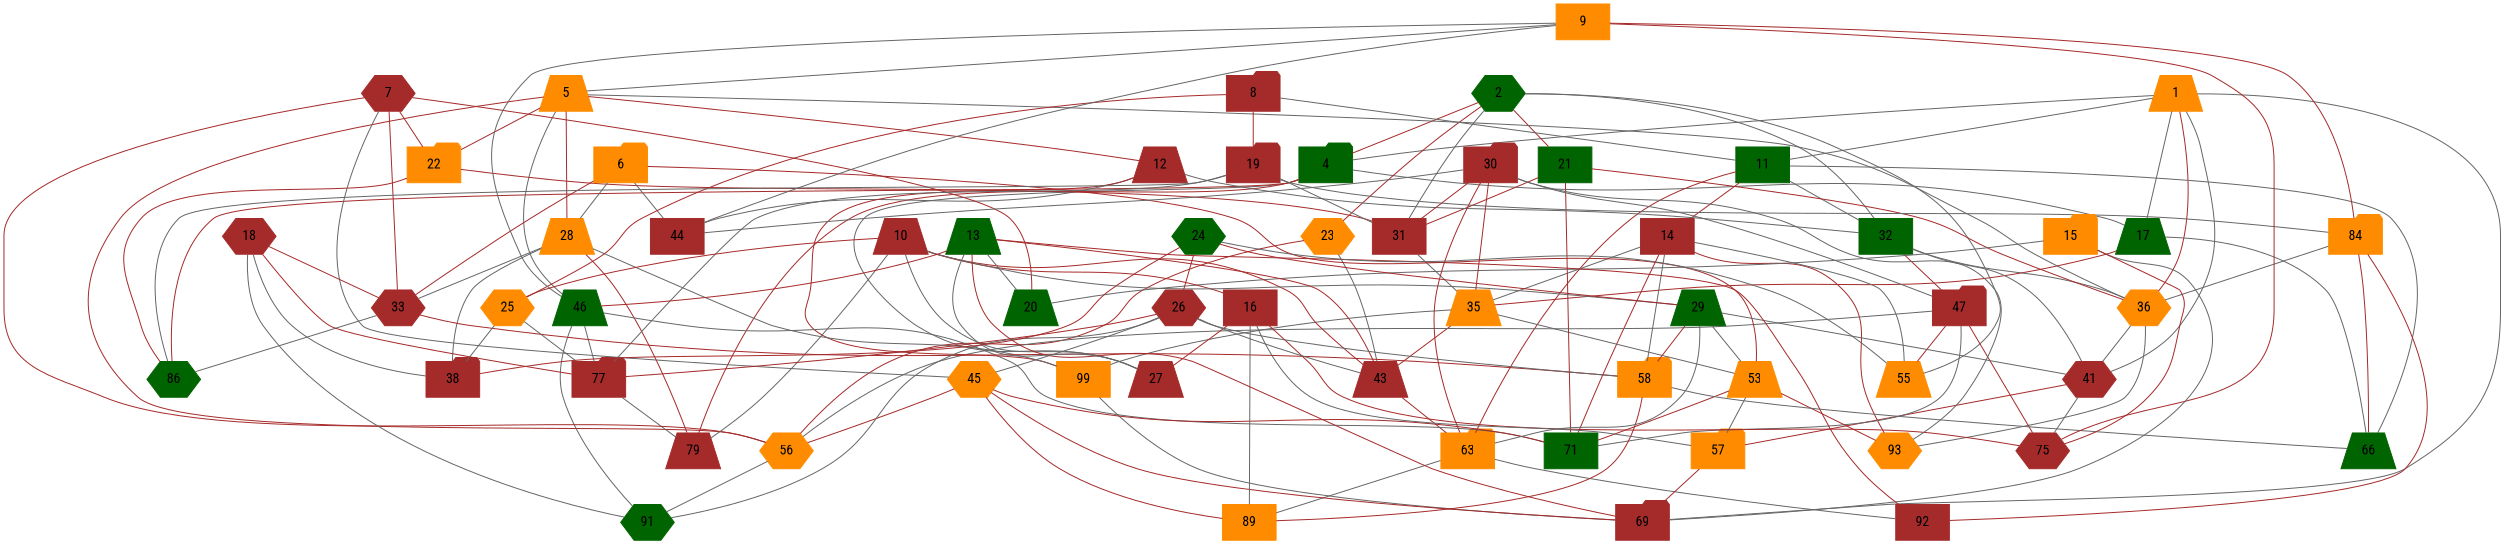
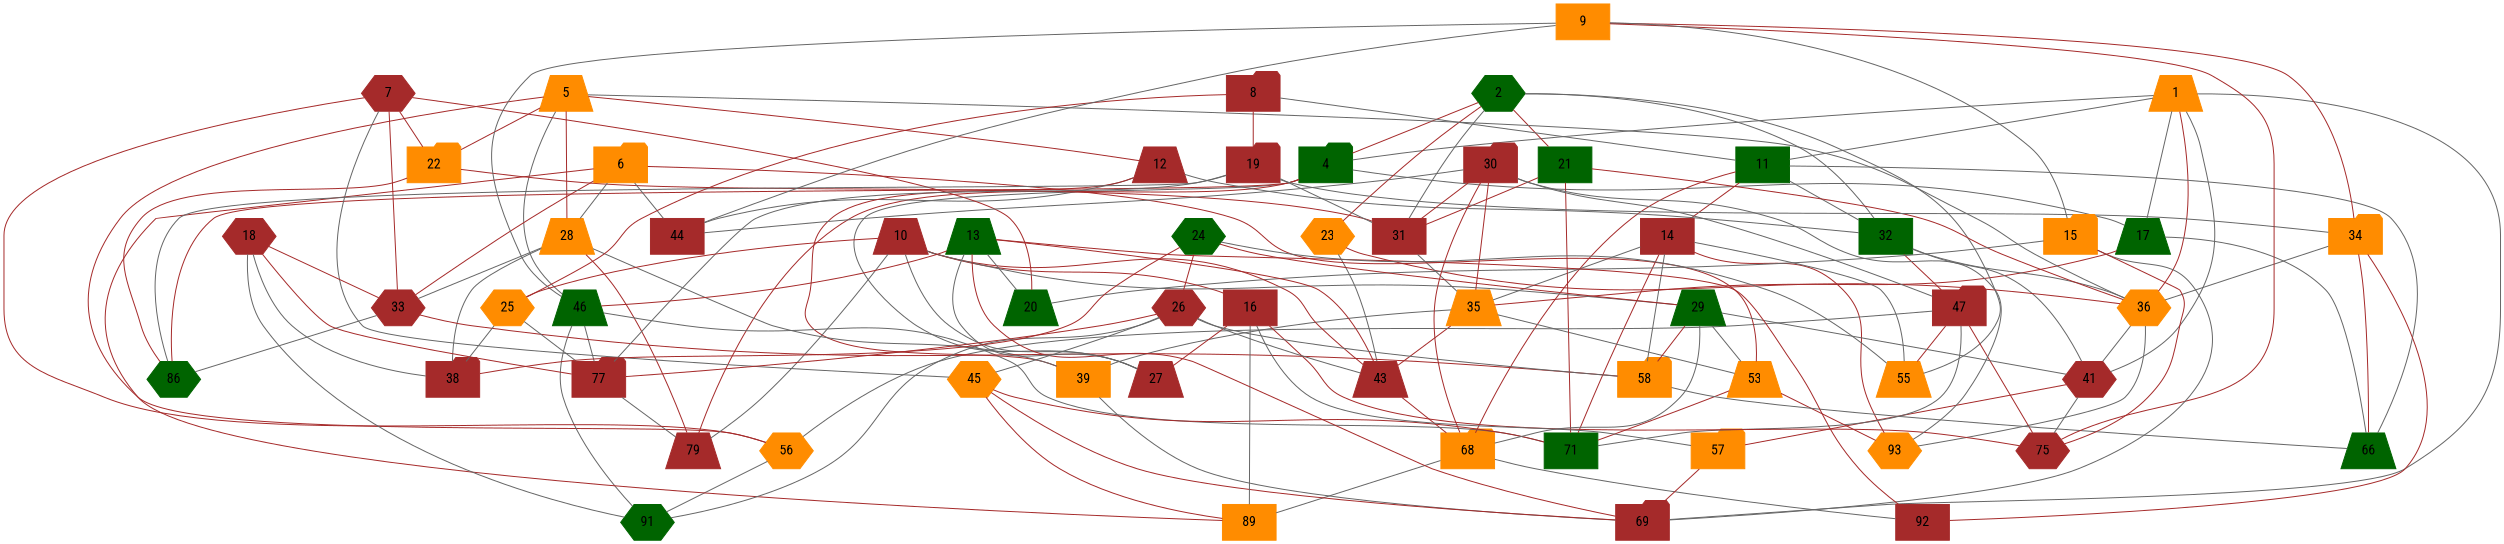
(1071, 58) -> (1870, 63)
(2356, 236) -> (2356, 236)
(1124, 307) -> (1595, 289)
(1083, 379) -> (1083, 379)
(889, 414) -> none
(1736, 415) -> none
(1468, 451) -> (1468, 451)
(1485, 504) -> (355, 457)
